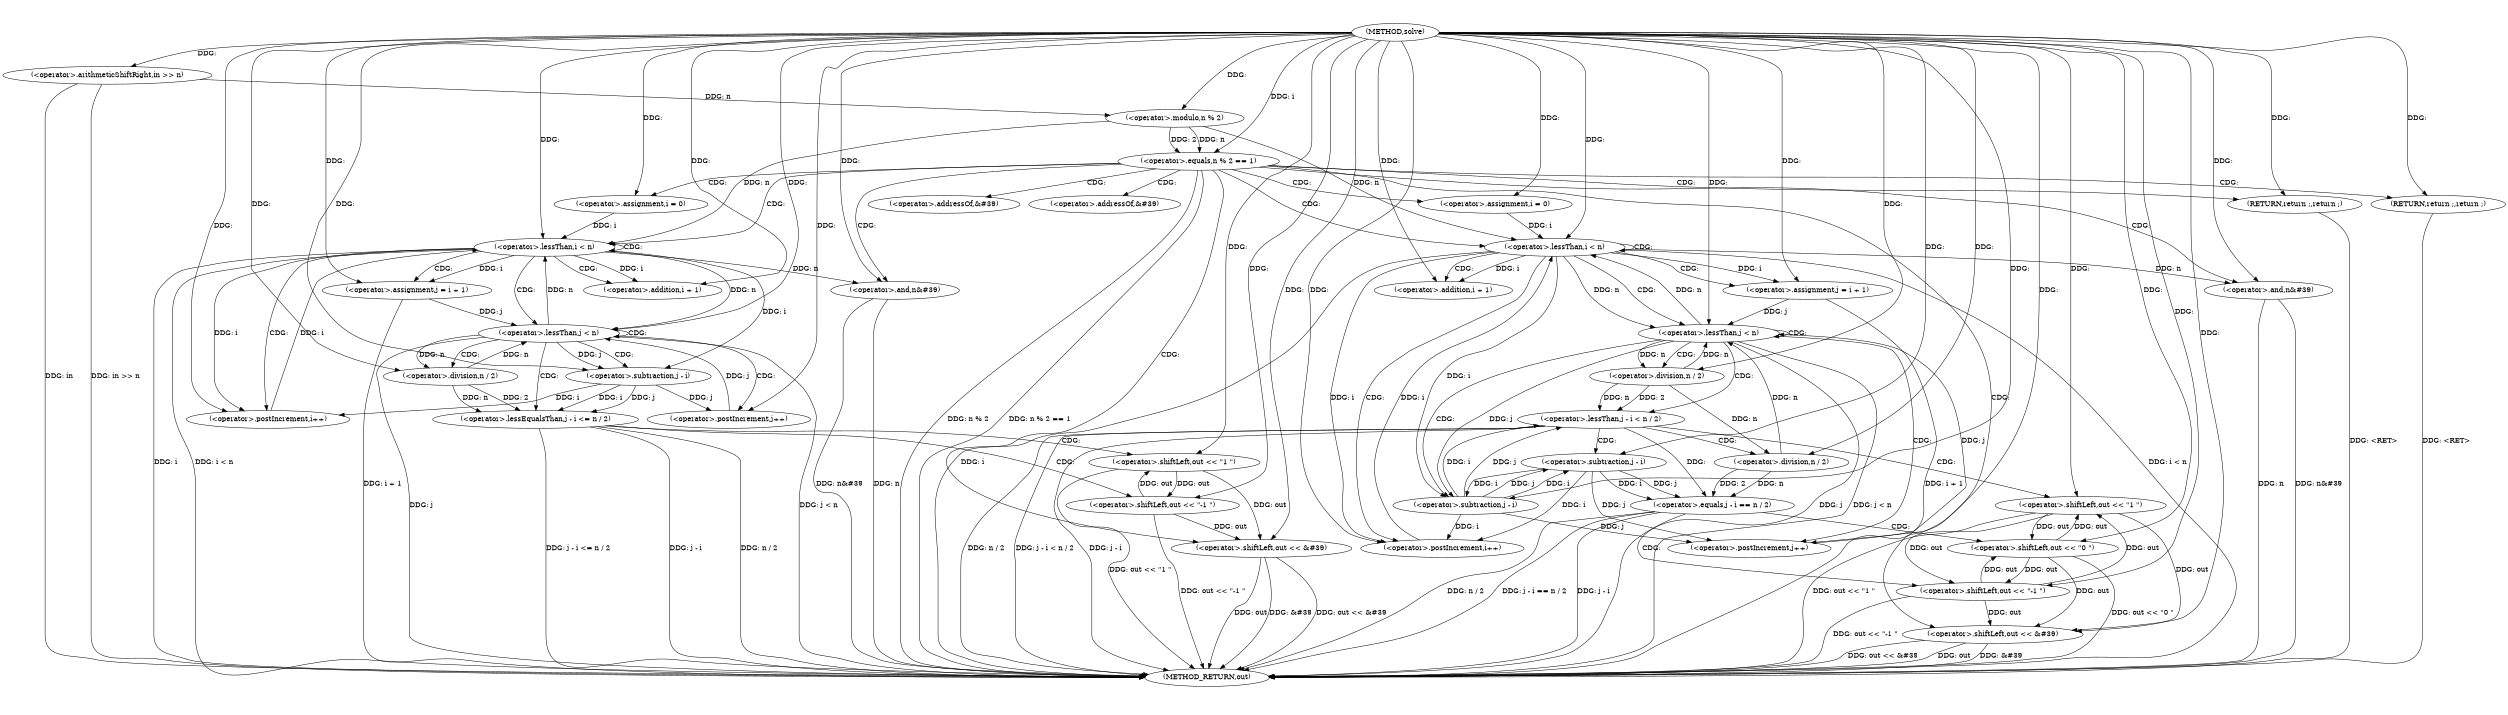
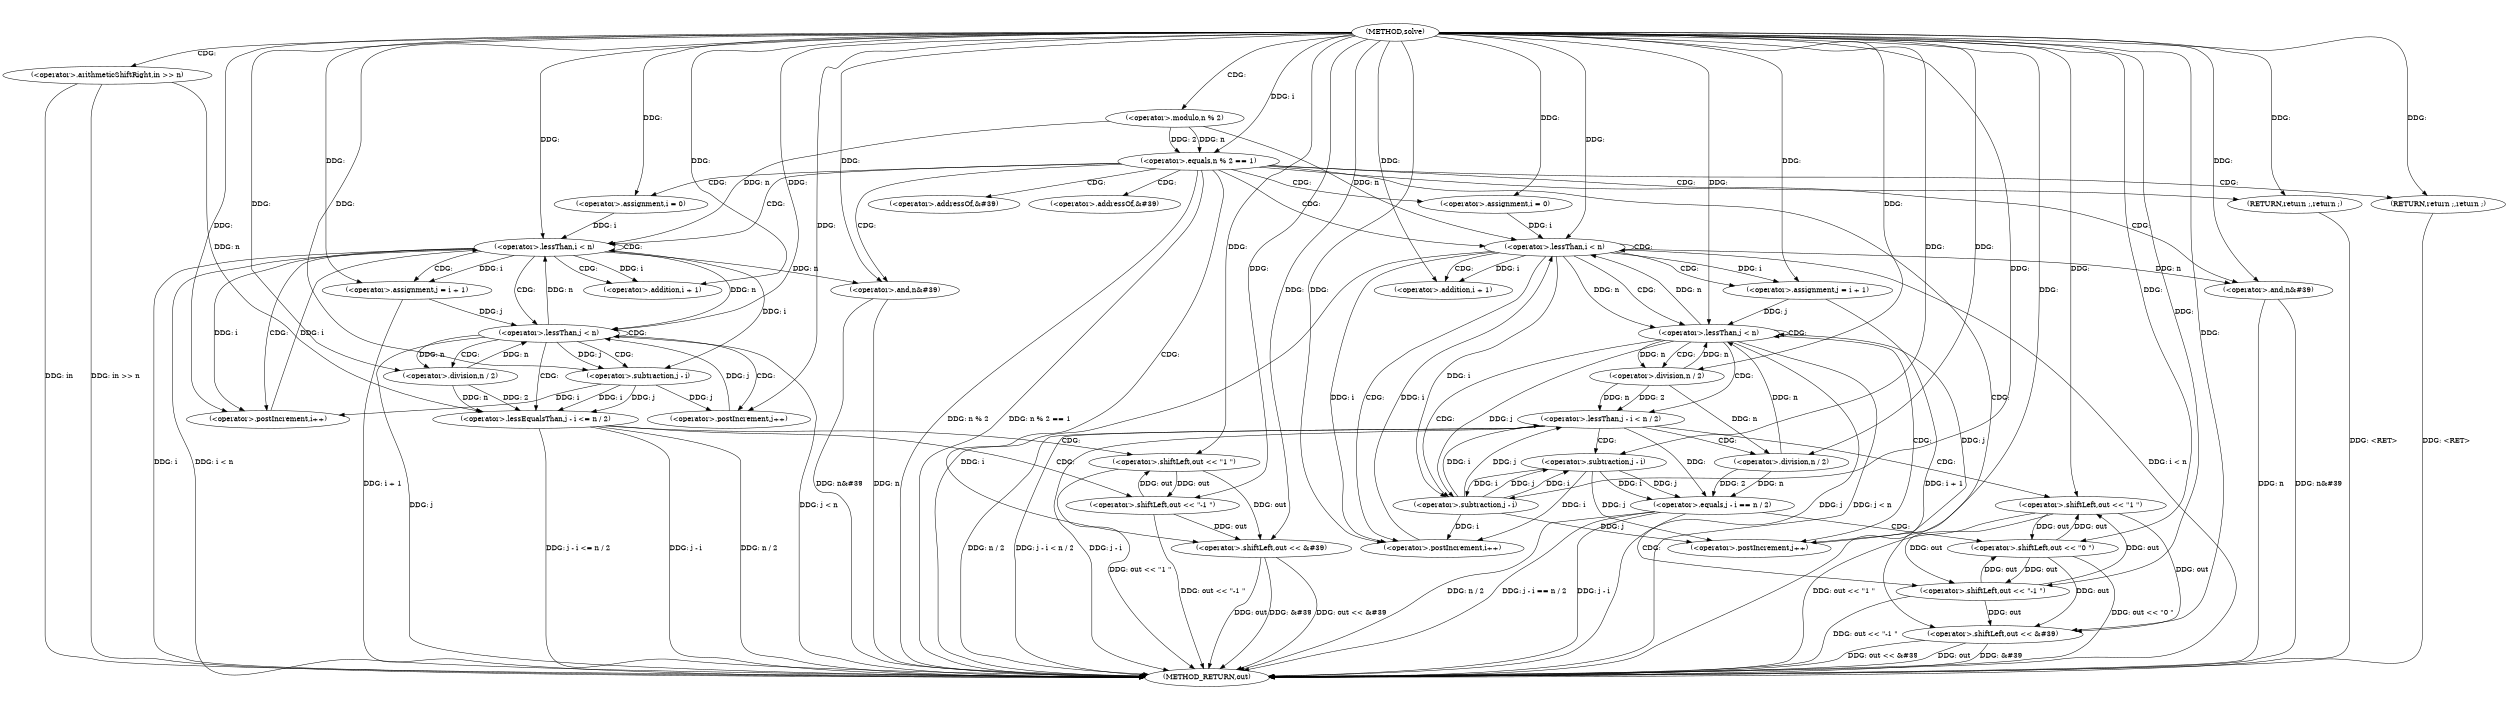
(208, 54) -> (208, 54)
(1238, 75) -> (1238, 75)
(653, 97) -> (251, 305)
